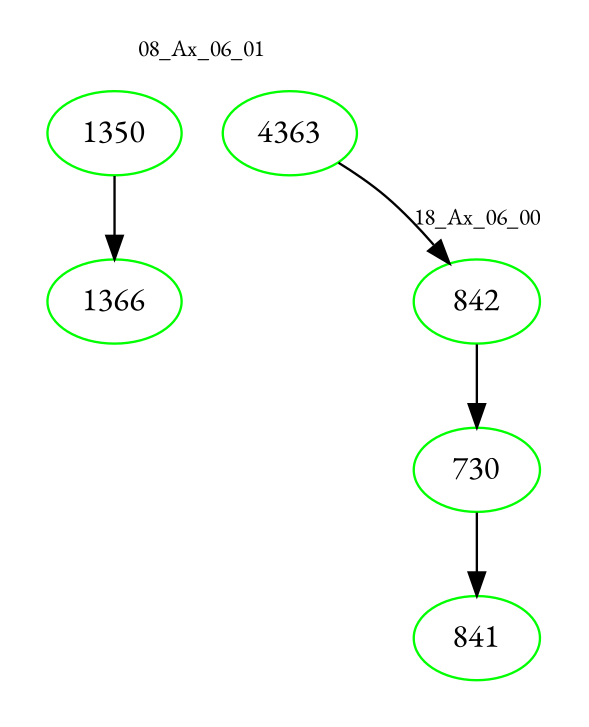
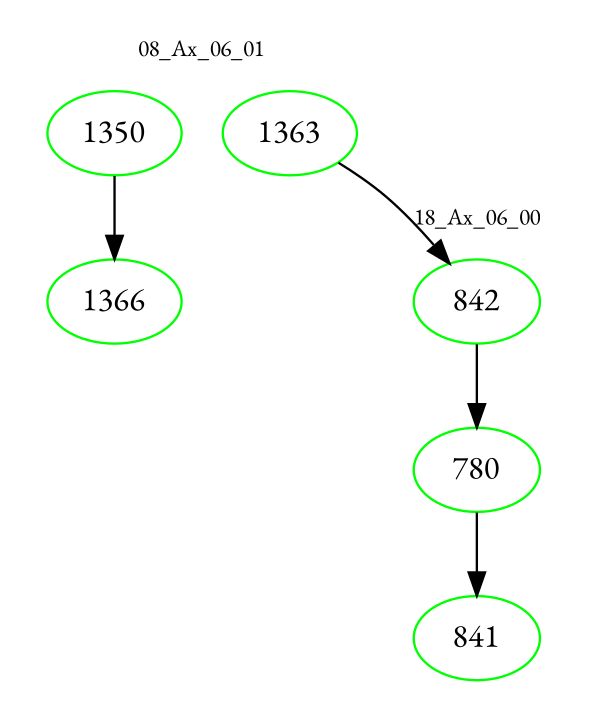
(290, 133) -> (290, 133)
(477, 470) -> (477, 470)
